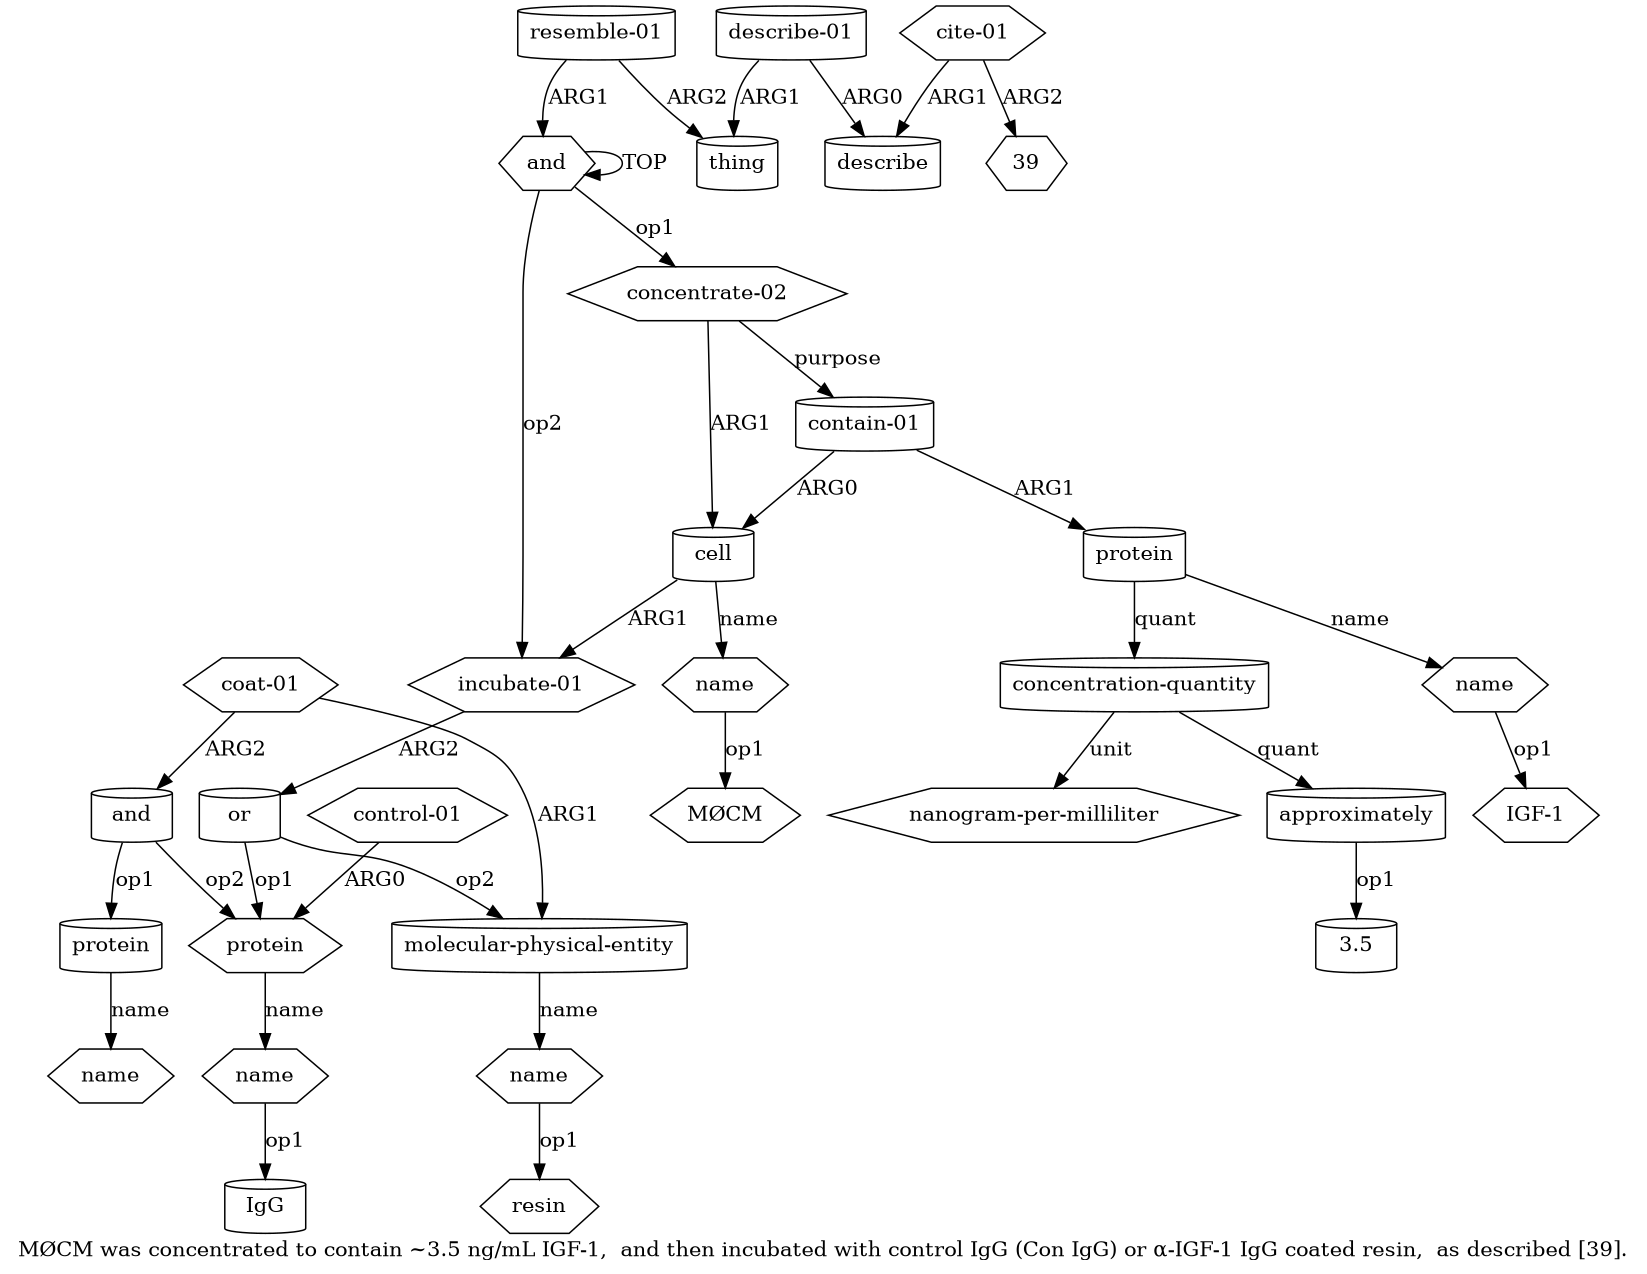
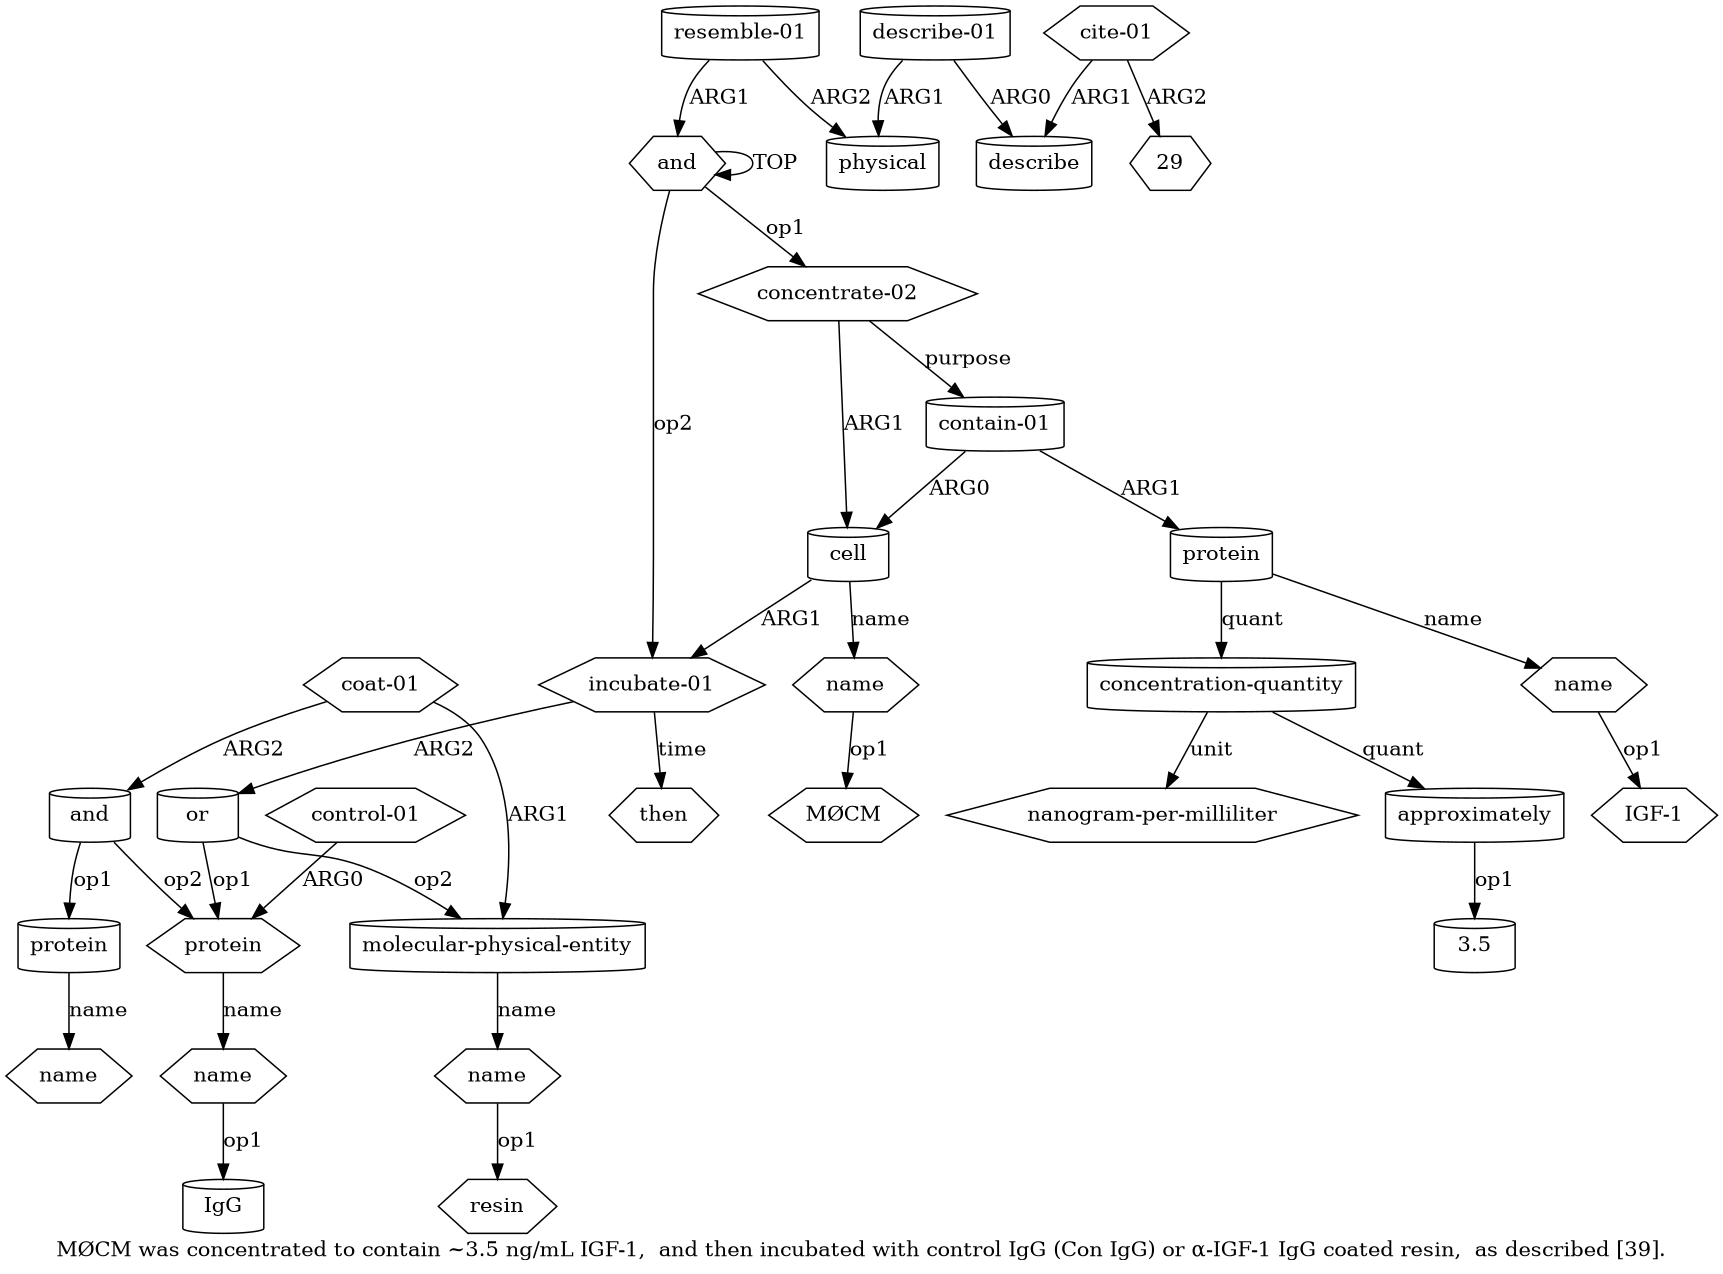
(737, 163) -> (883, 163)
(1027, 163) -> (1170, 163)
none -> (664, 815)
